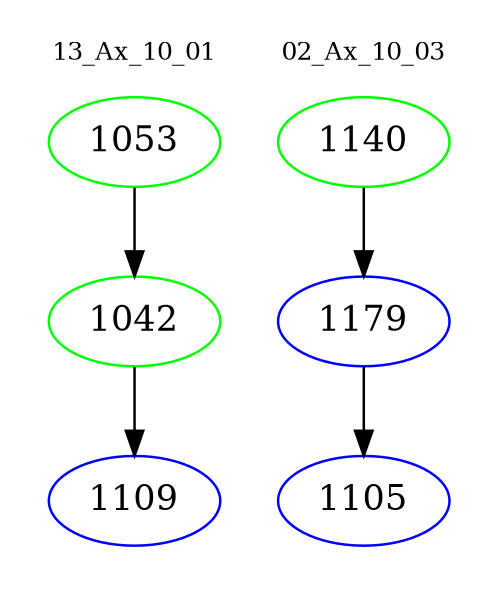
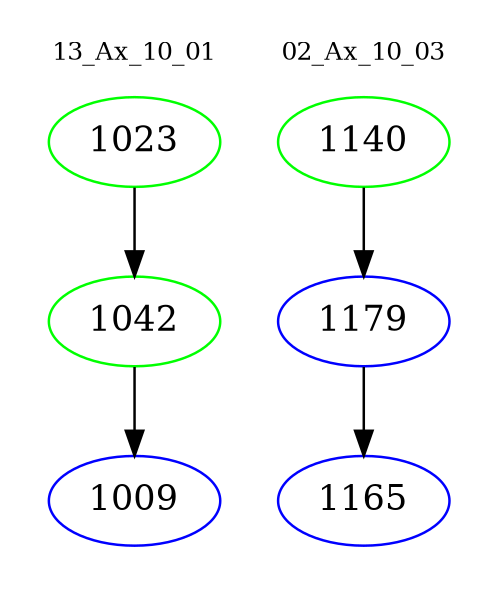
(135, 142) -> (135, 142)
(135, 501) -> (135, 501)
(364, 501) -> (364, 501)
